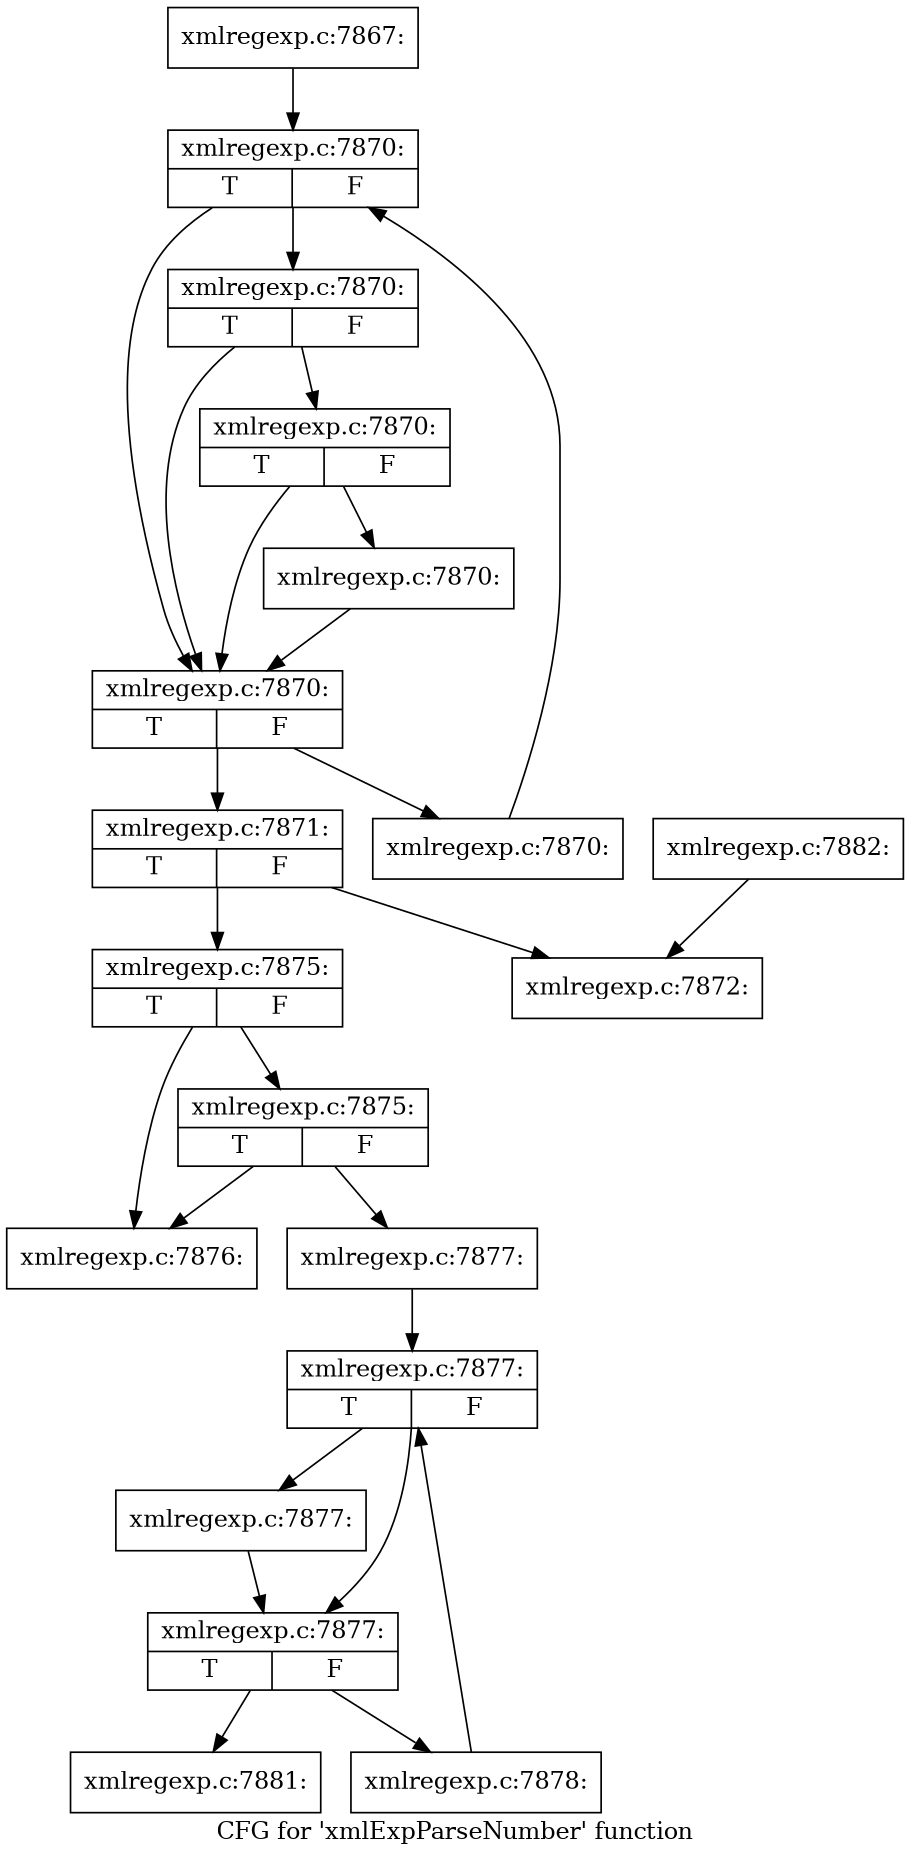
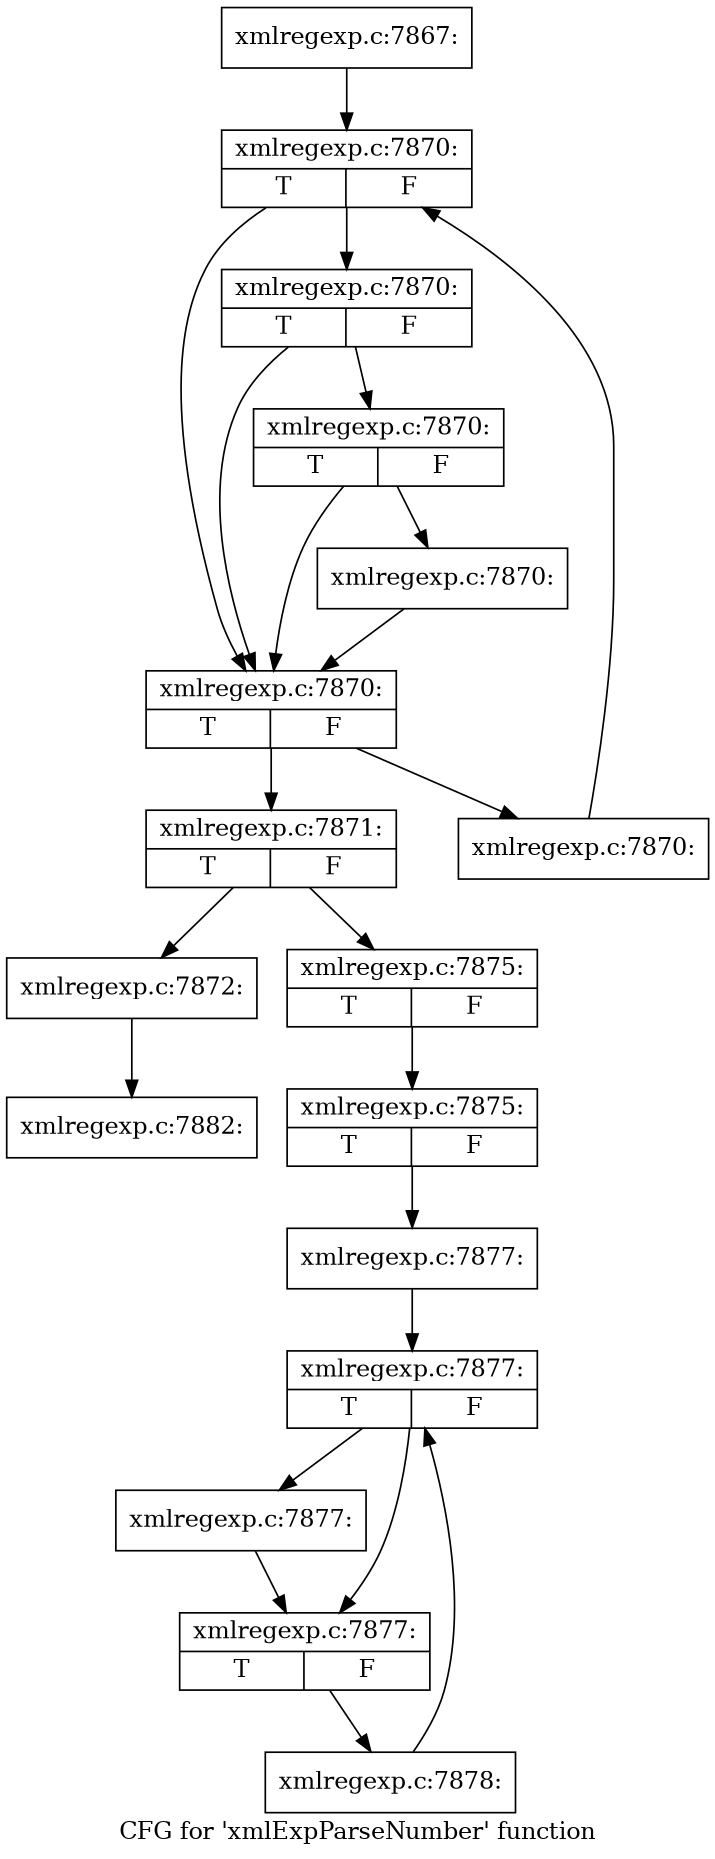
(714, 913) -> (132, 1049)
(132, 1259) -> none
(196, 1782) -> none
